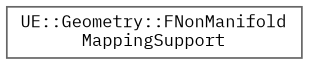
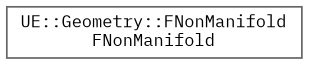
(154, 32) -> (154, 32)
